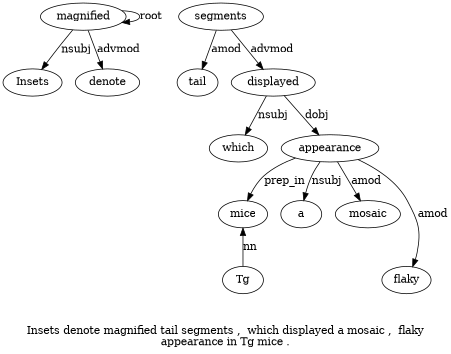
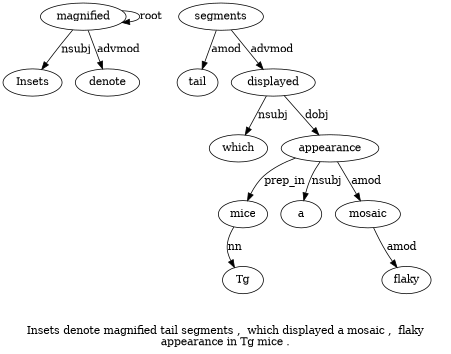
(406, 199) -> (382, 245)
(243, 251) -> (227, 243)
